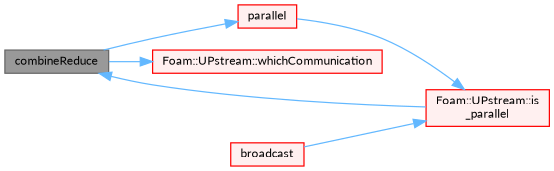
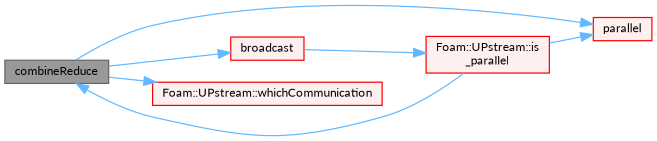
(381, 38) -> (565, 40)
none -> (163, 60)
